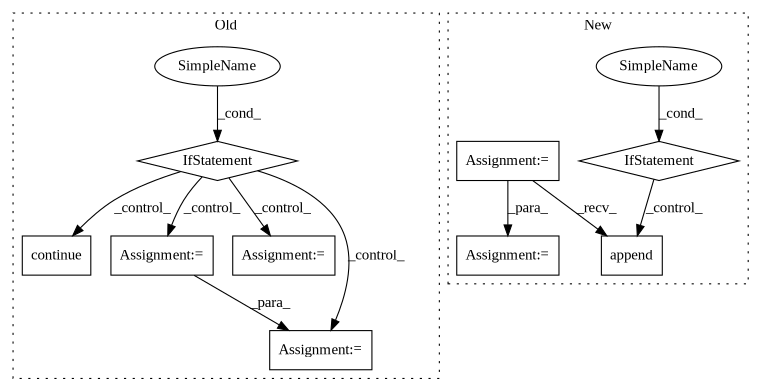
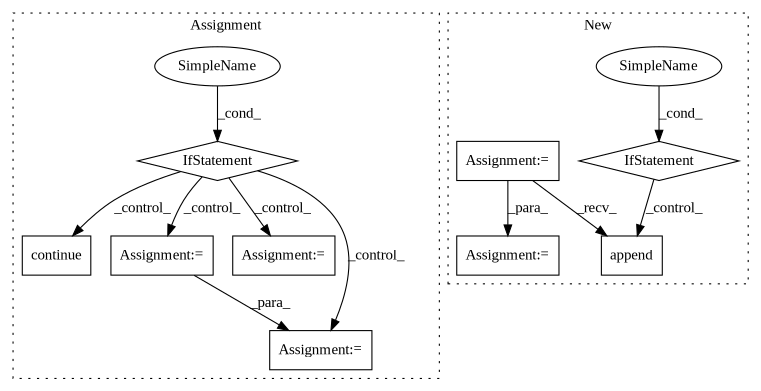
(226, 26) -> (226, 26)
